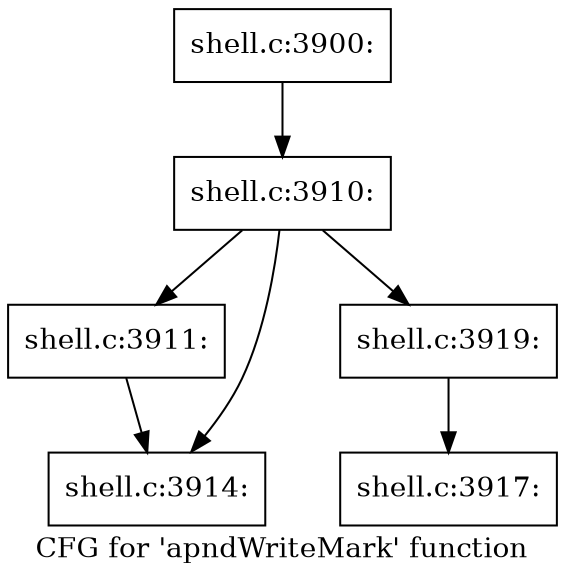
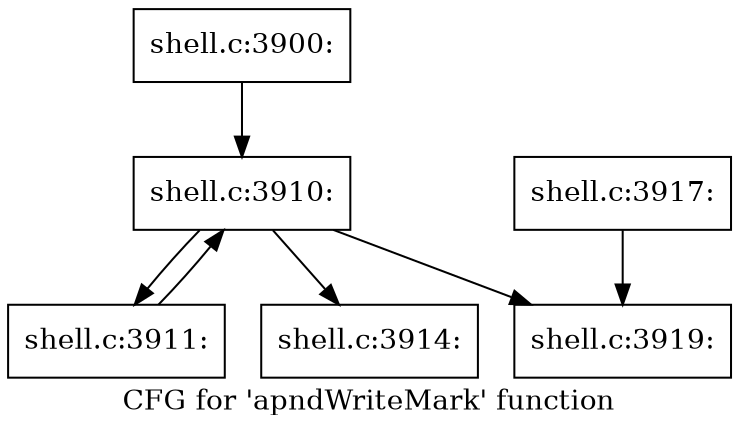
(134, 405) -> (185, 276)
(449, 405) -> (623, 257)
